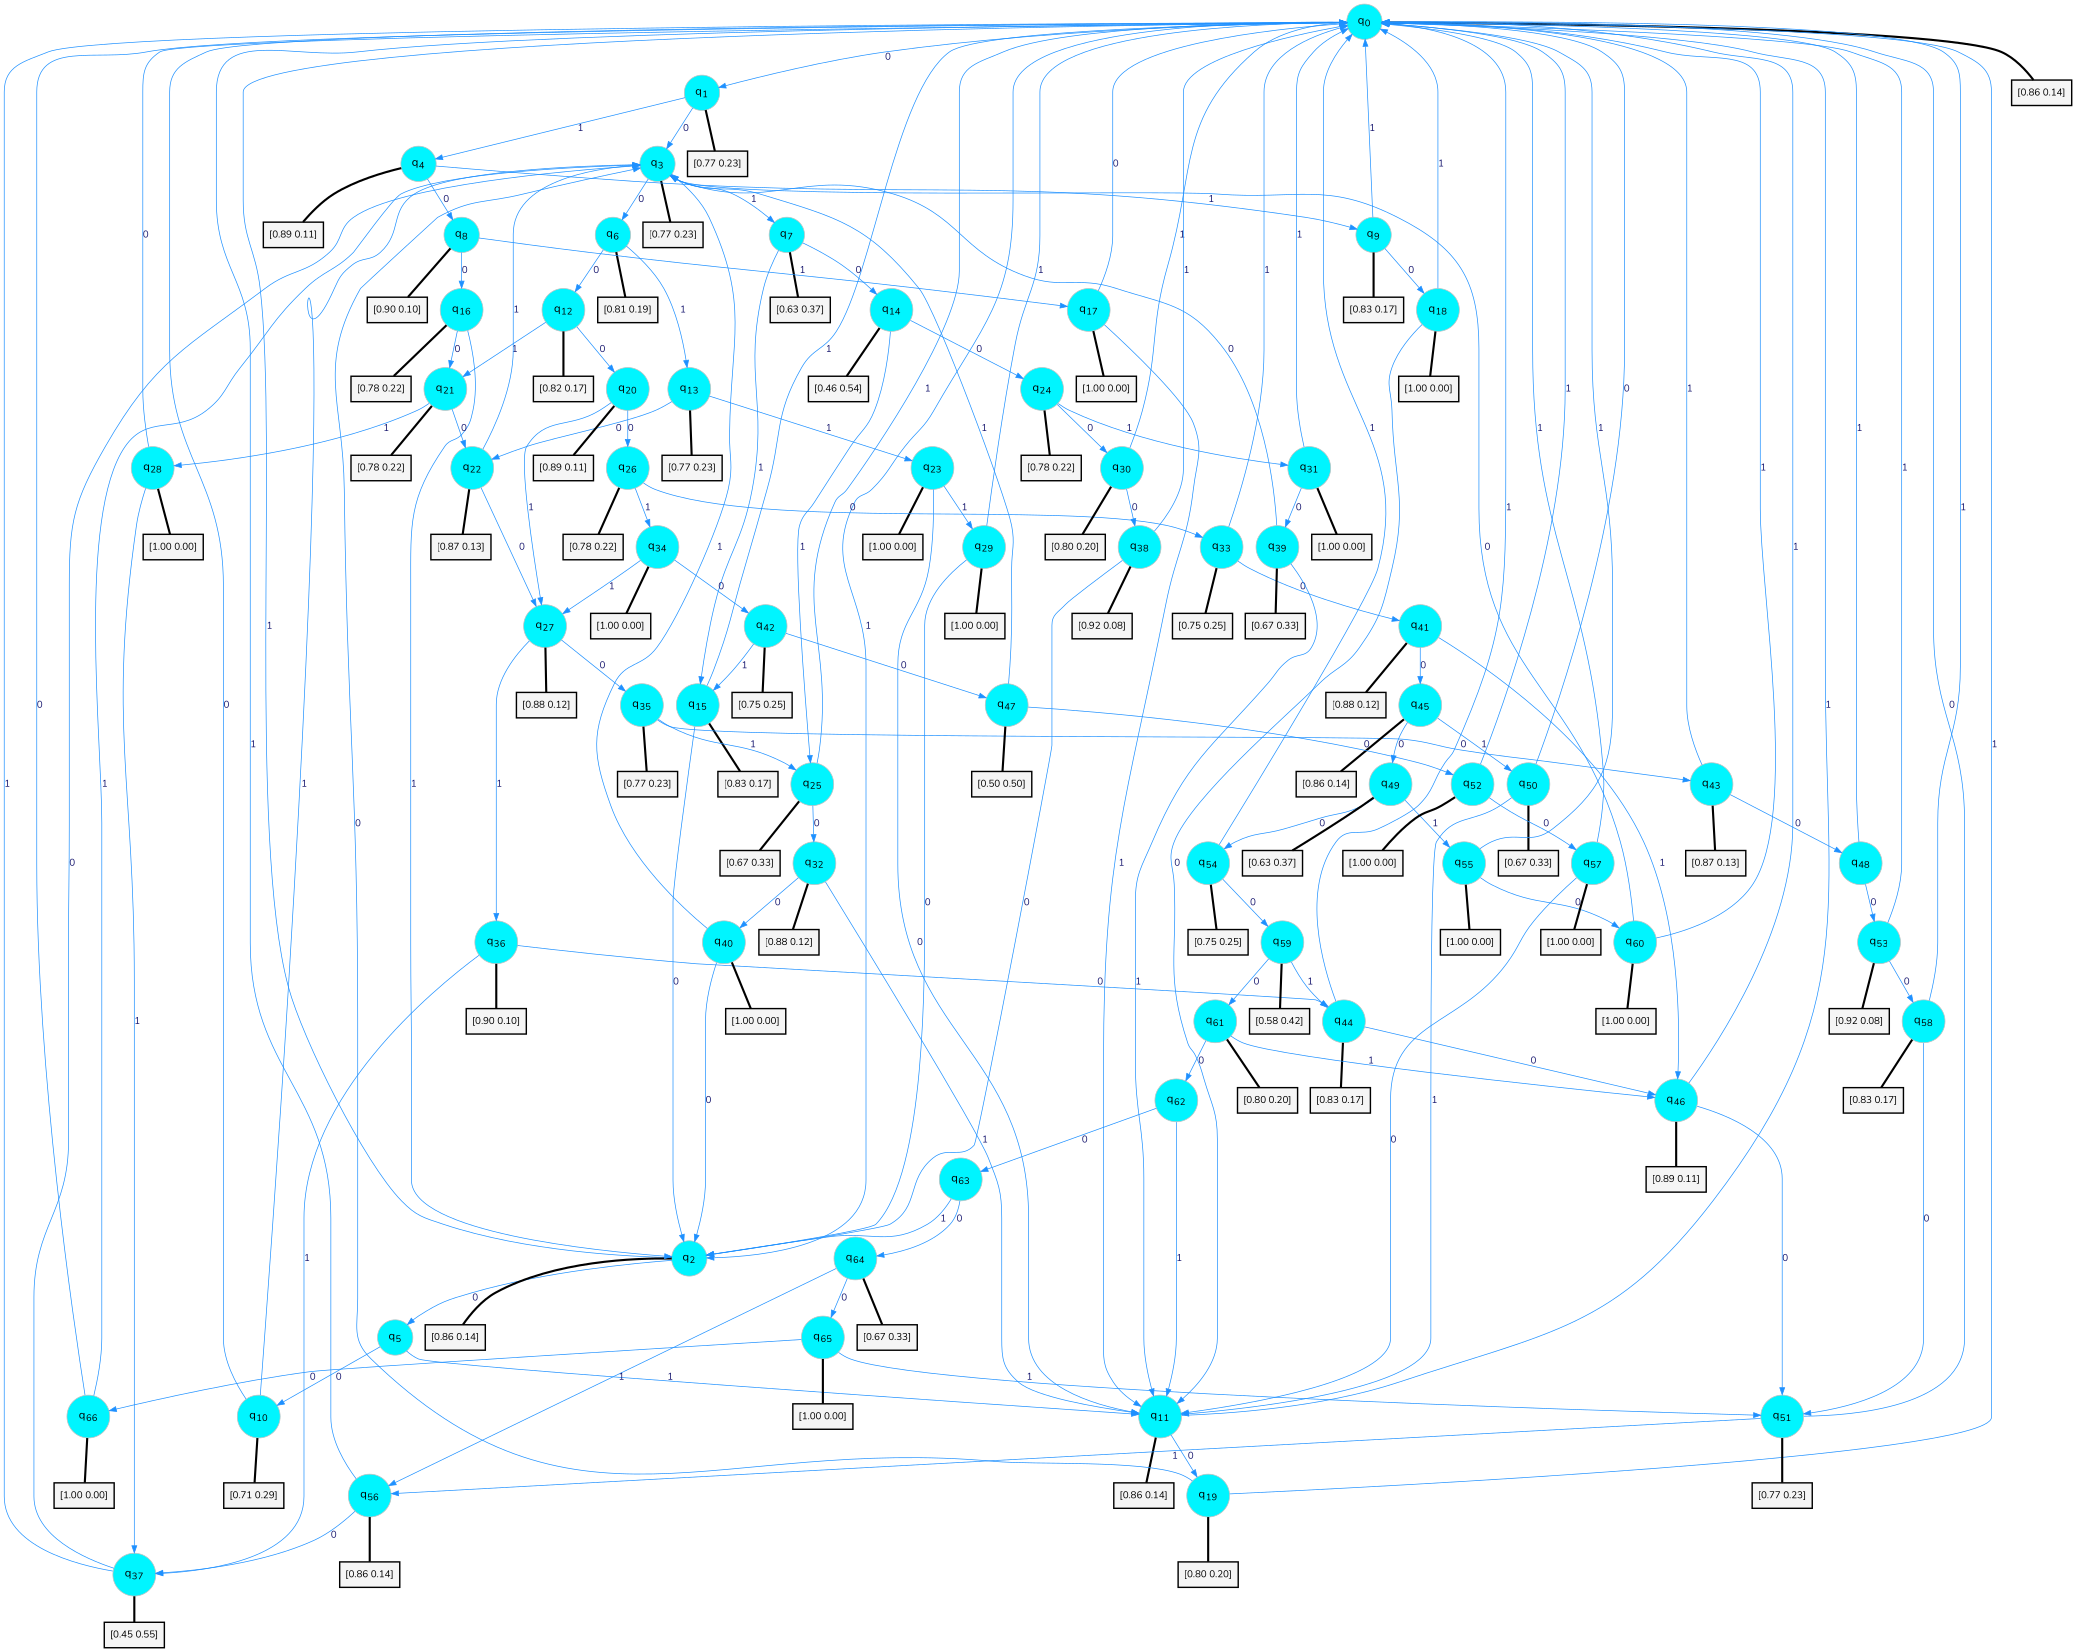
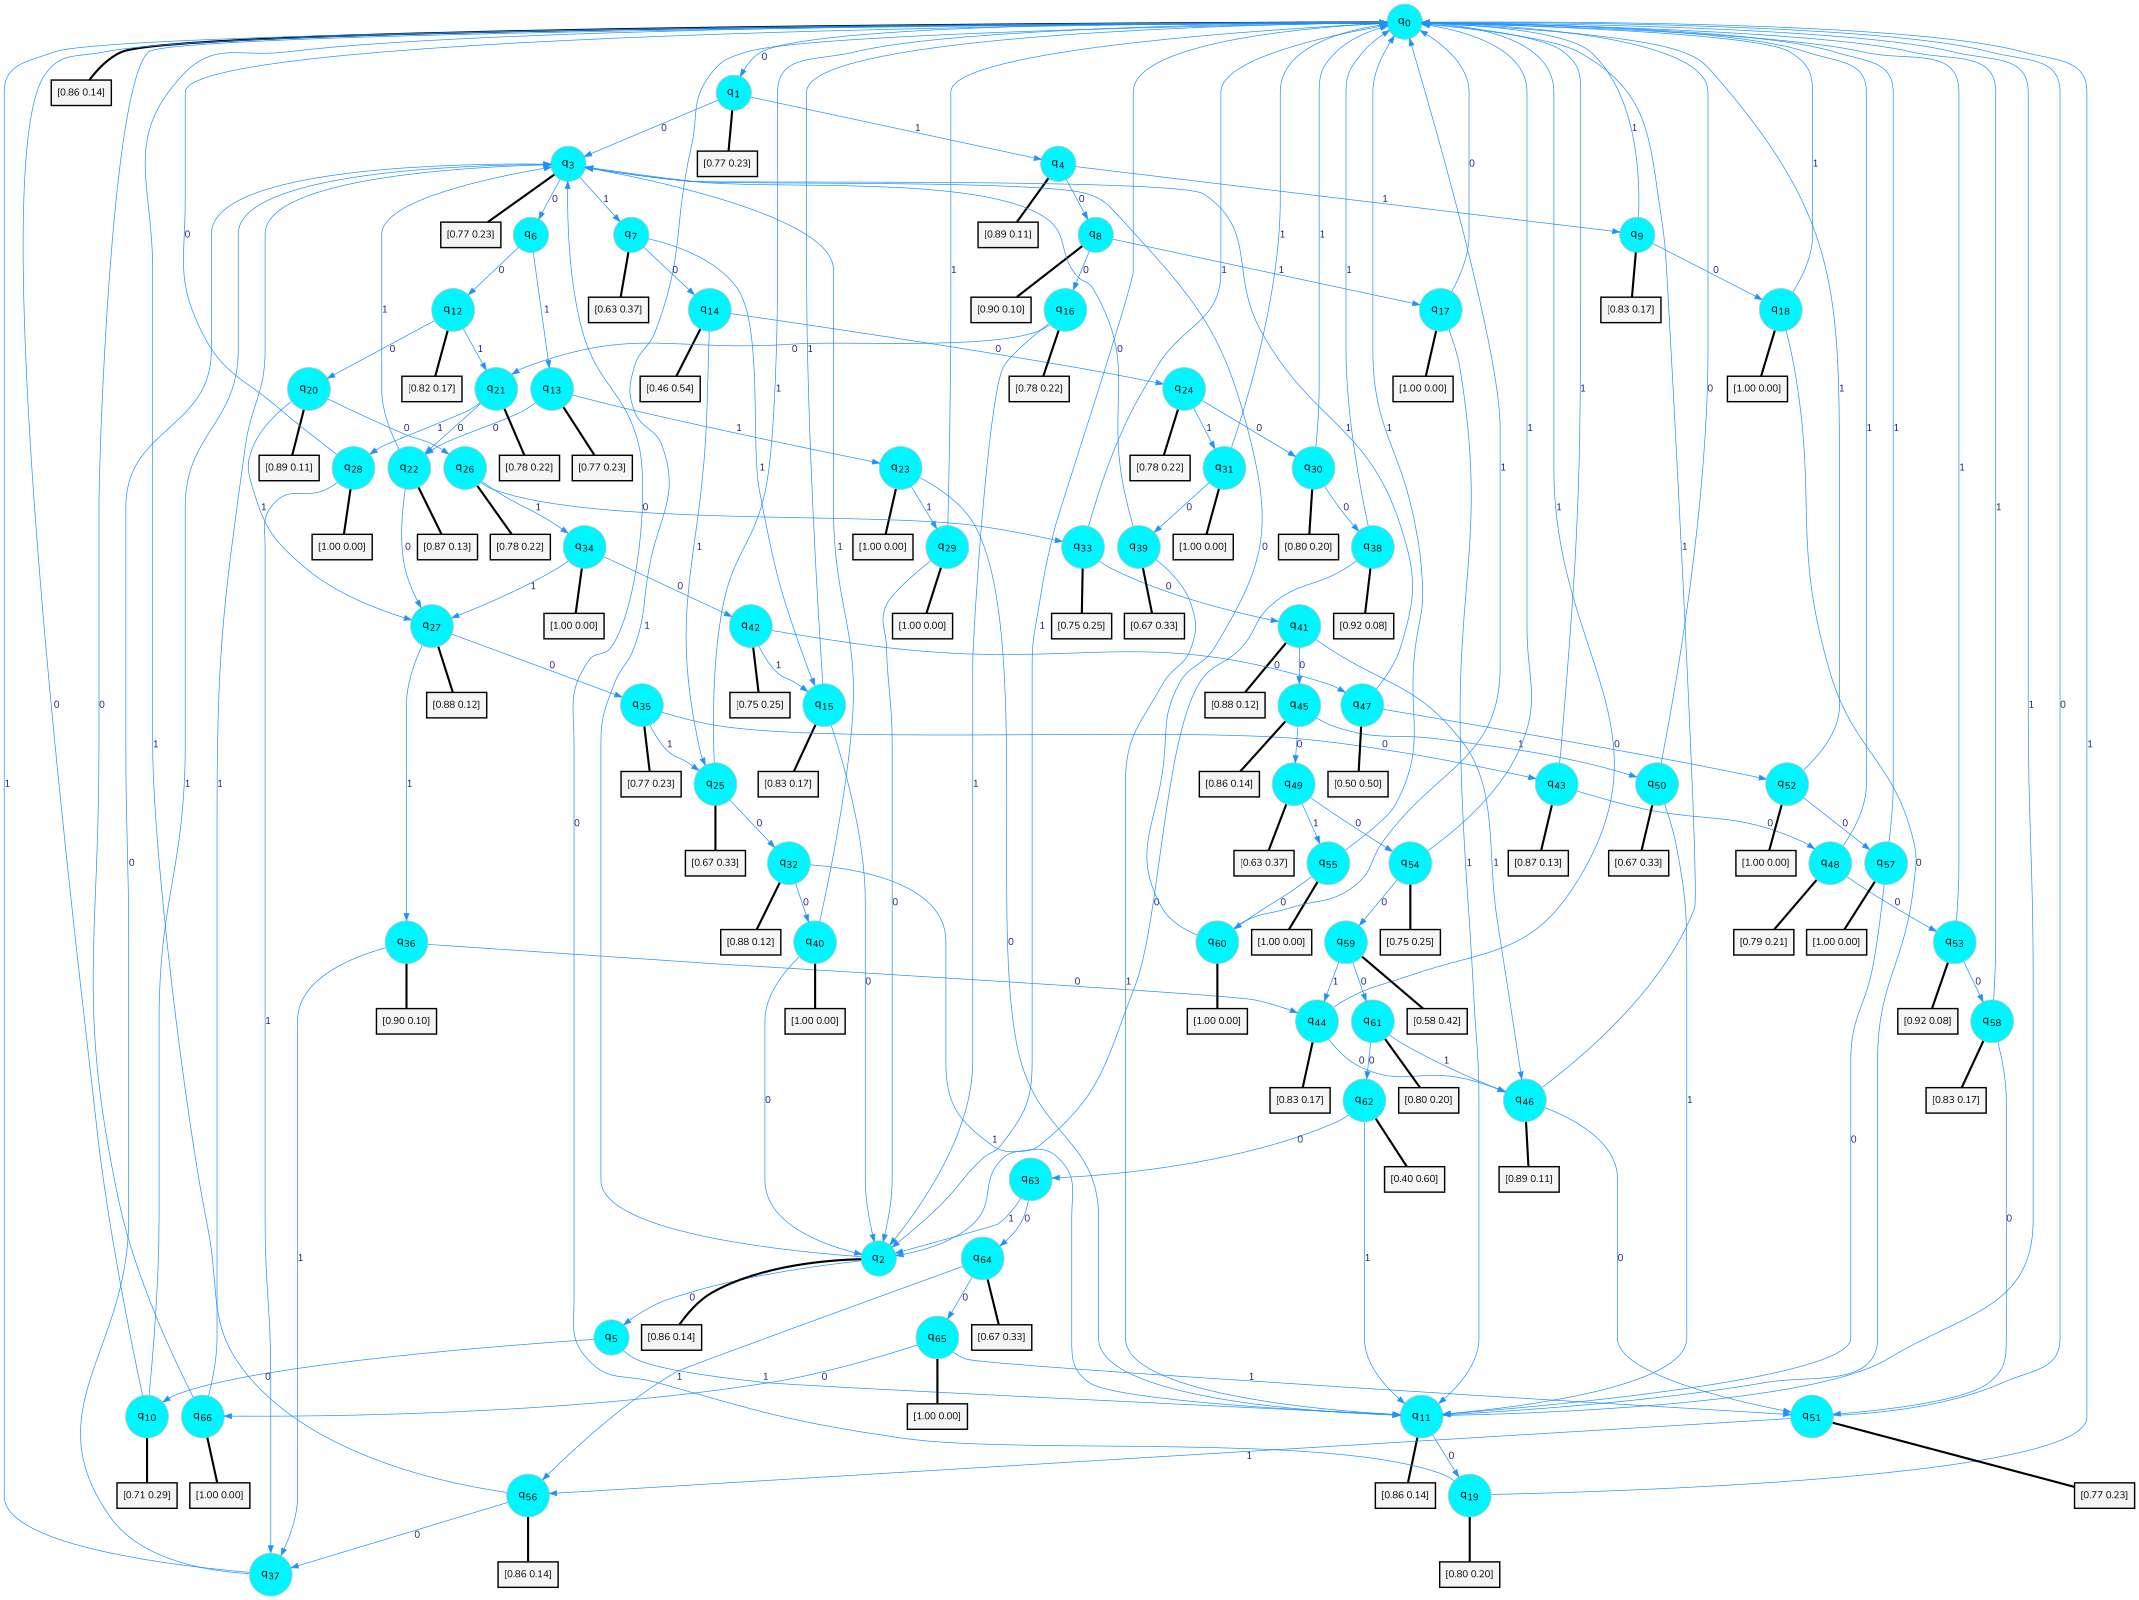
(628, 310) -> none
none -> (1764, 942)
none -> (1415, 1179)
(134, 1635) -> none
